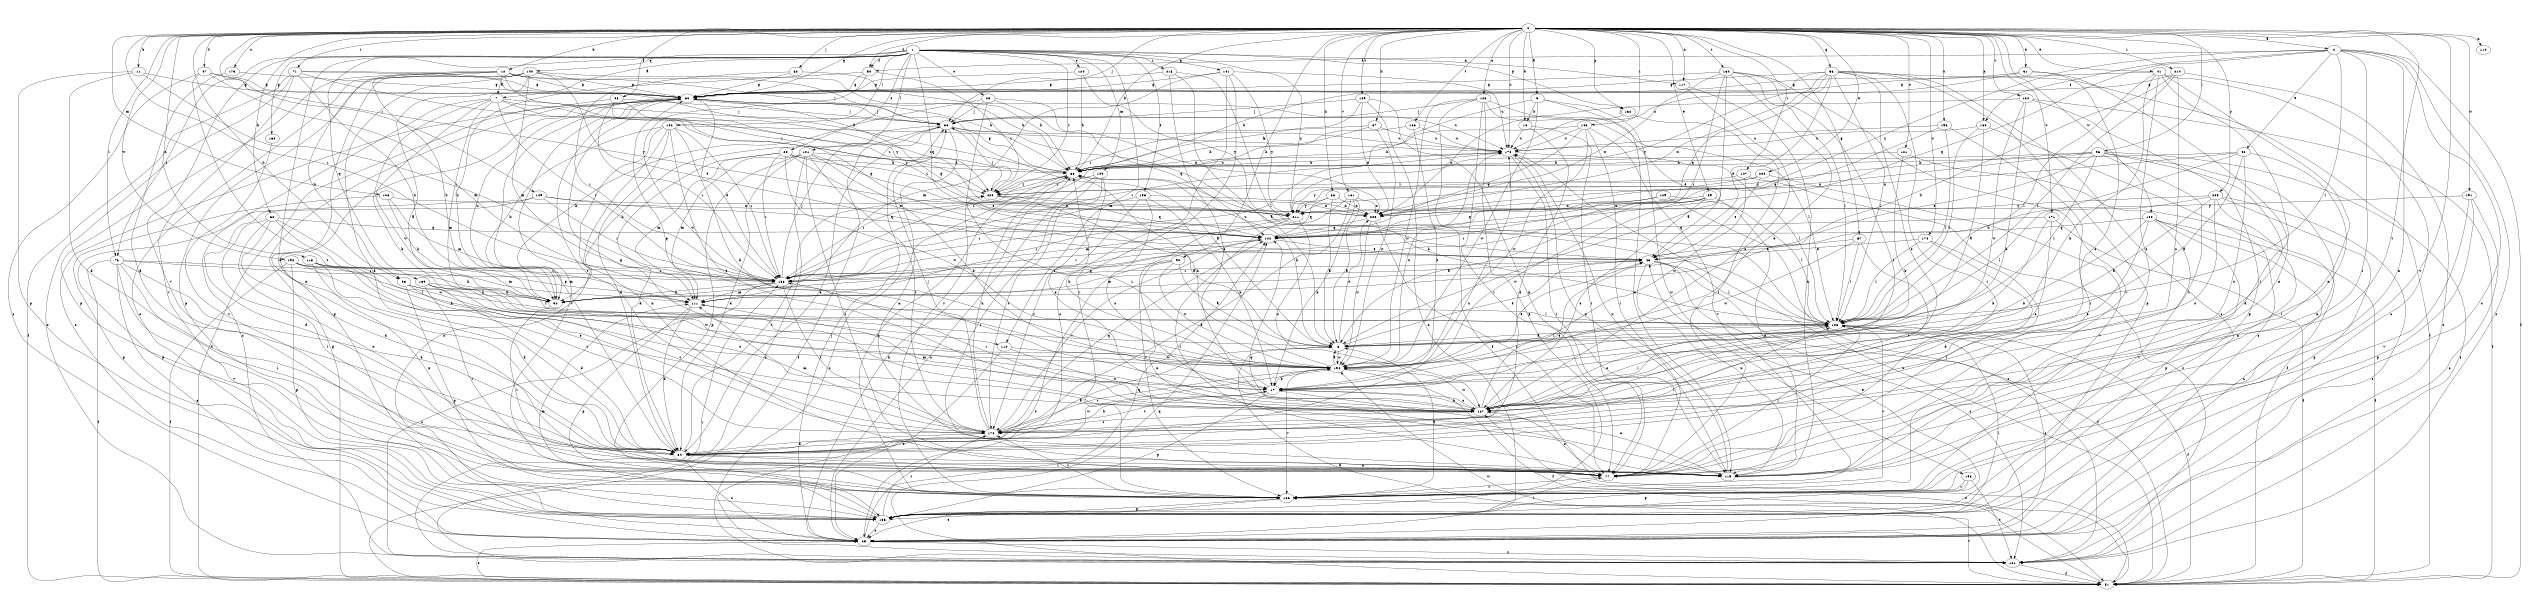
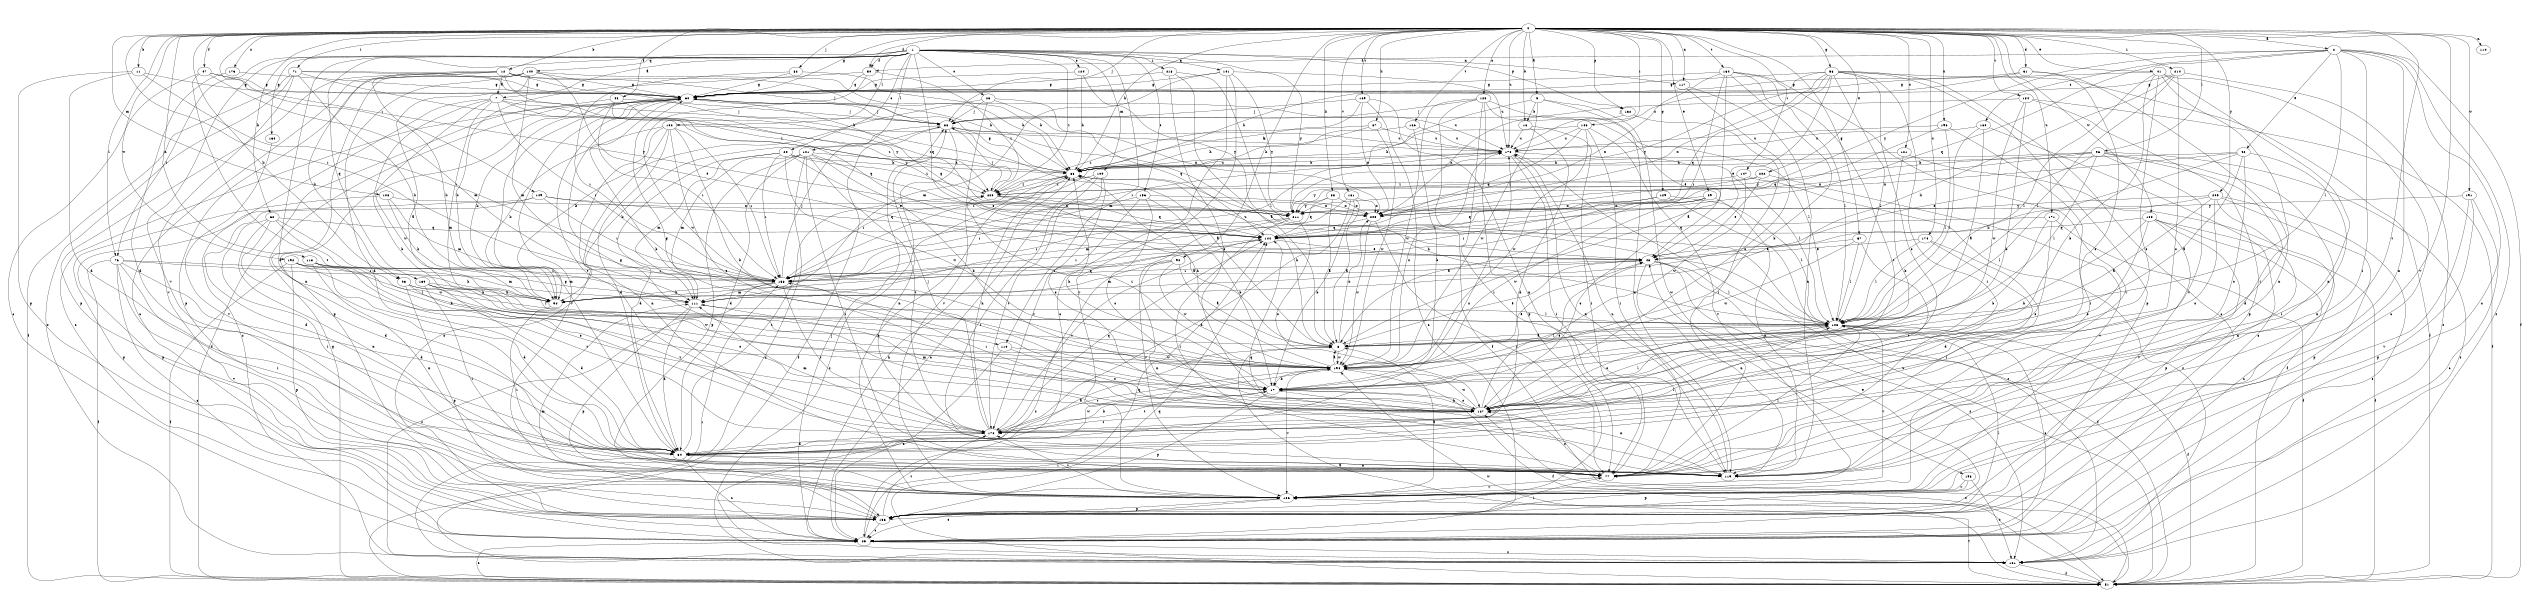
(1798, 32) -> (1662, 52)
(716, 187) -> (865, 311)
(829, 264) -> none
